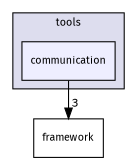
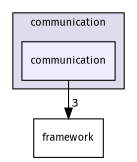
(69, 23) -> (69, 23)
